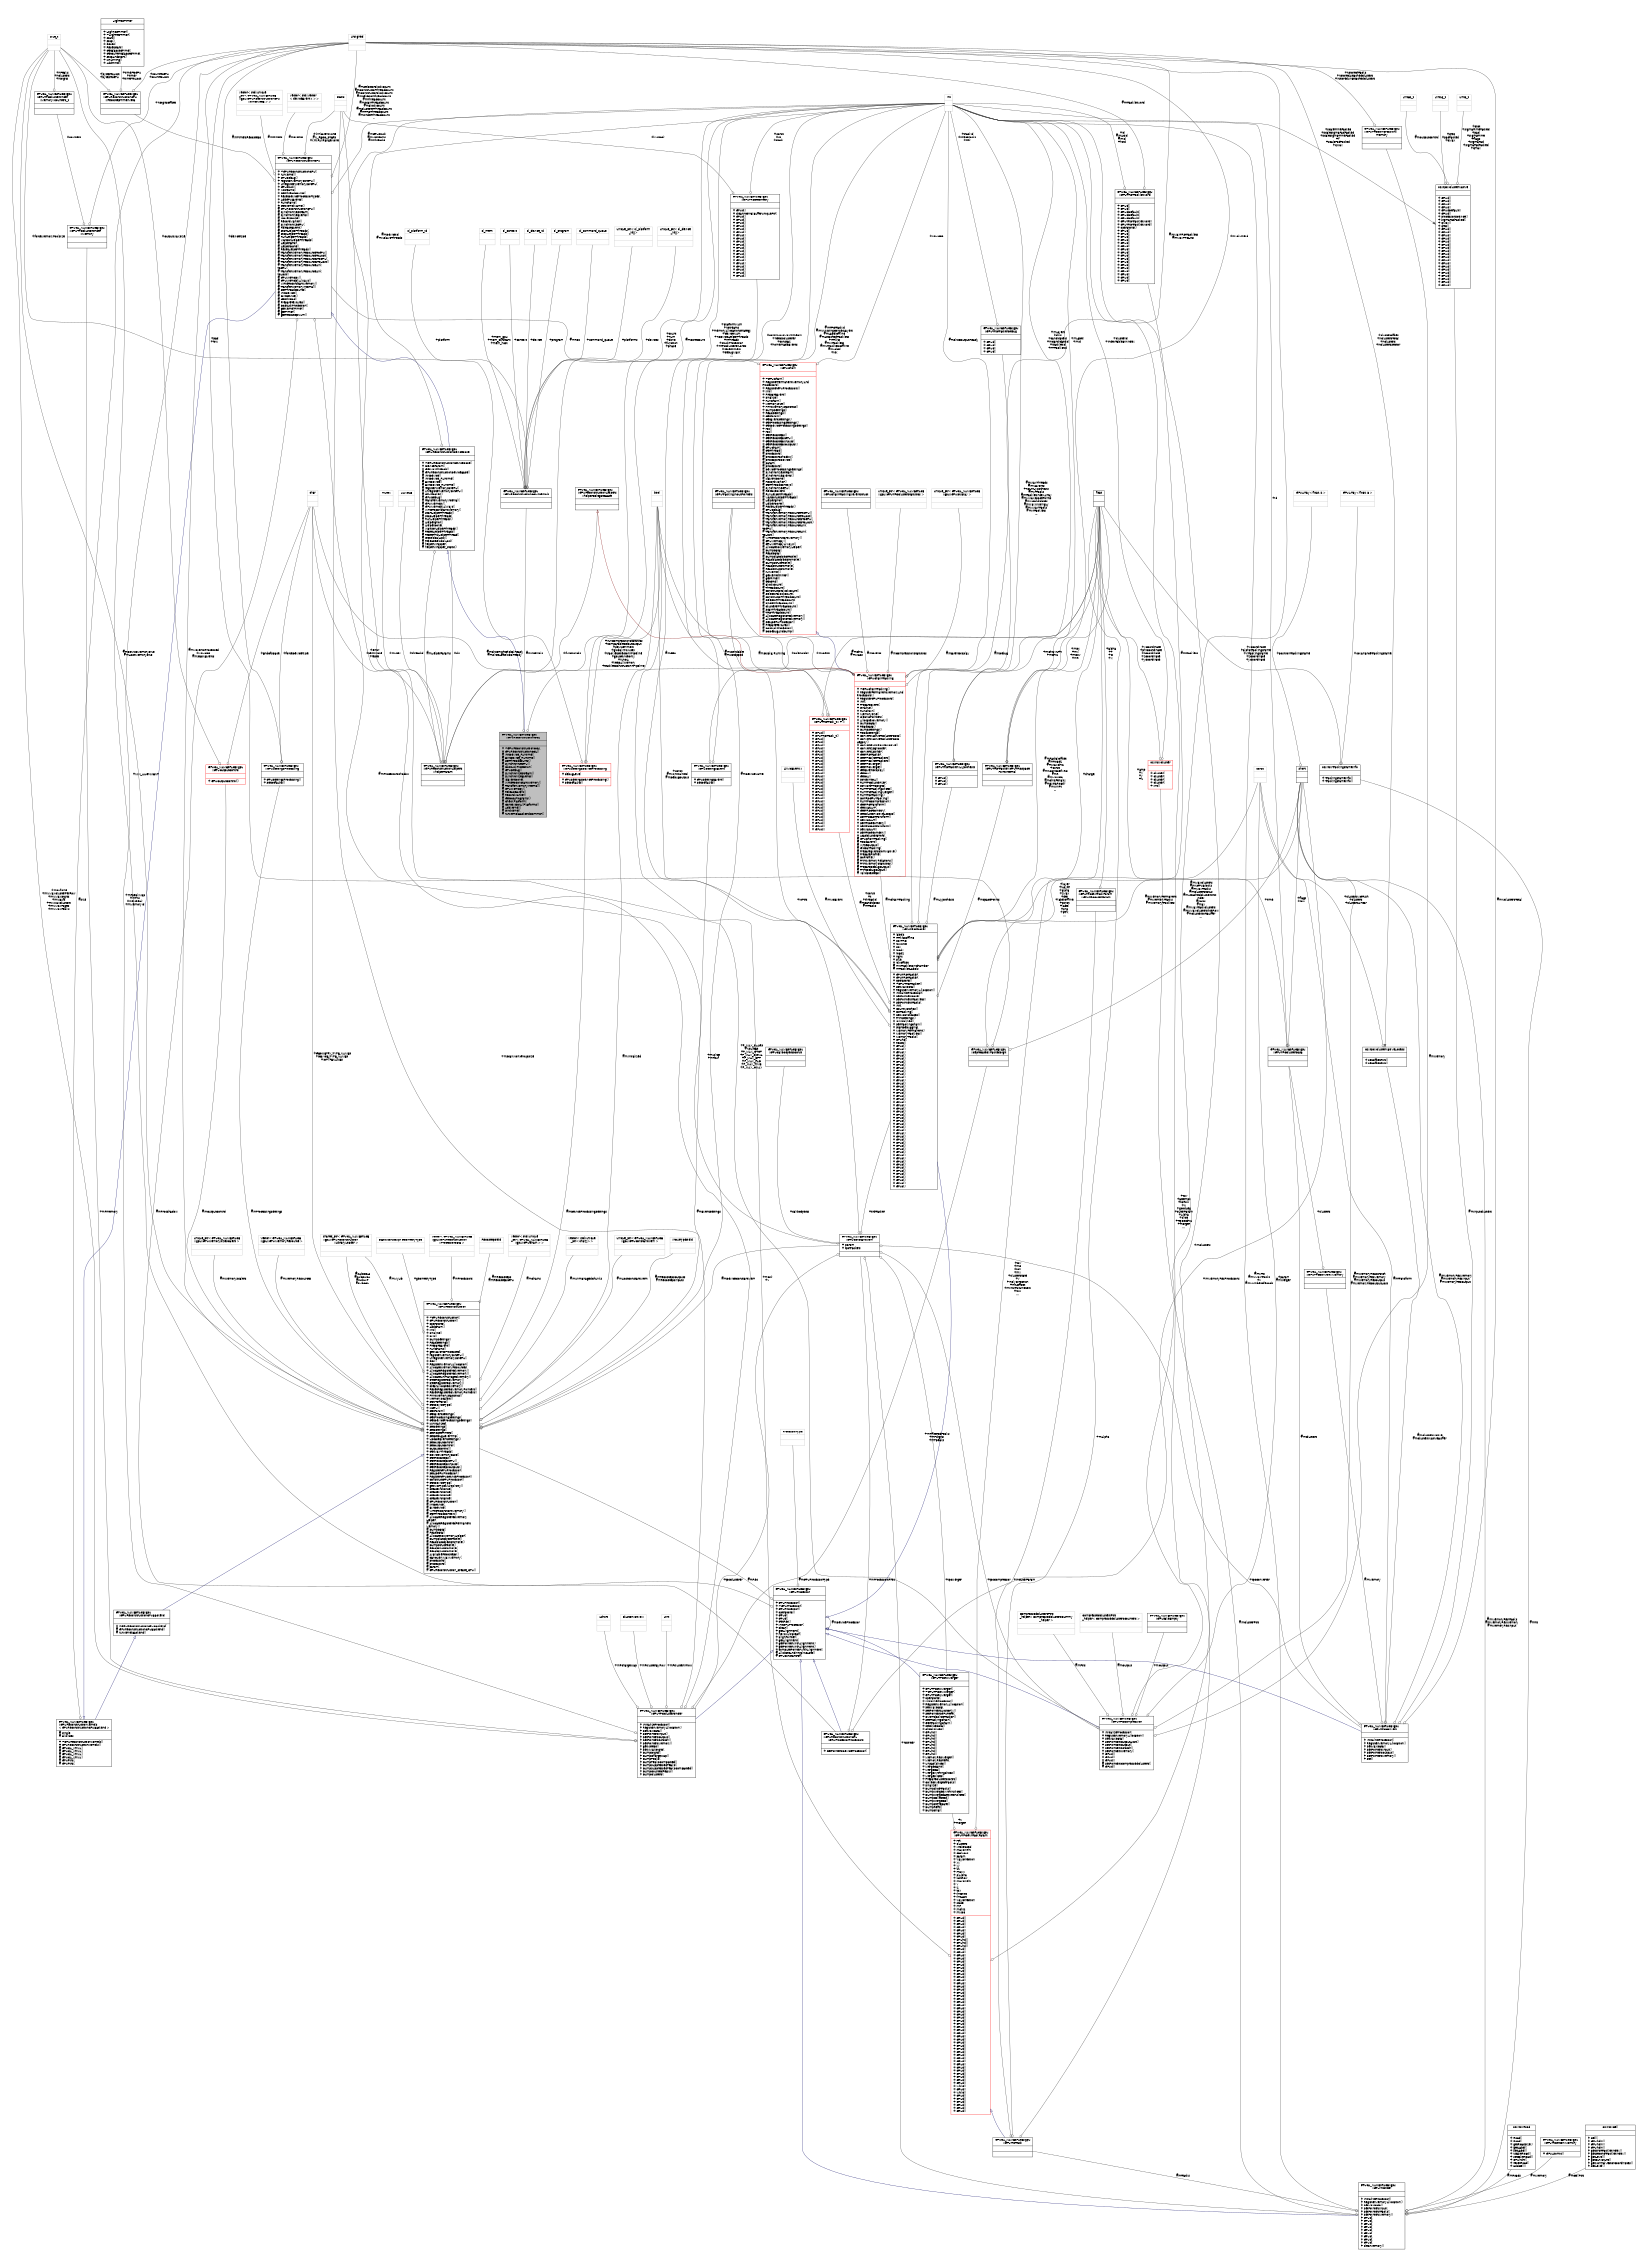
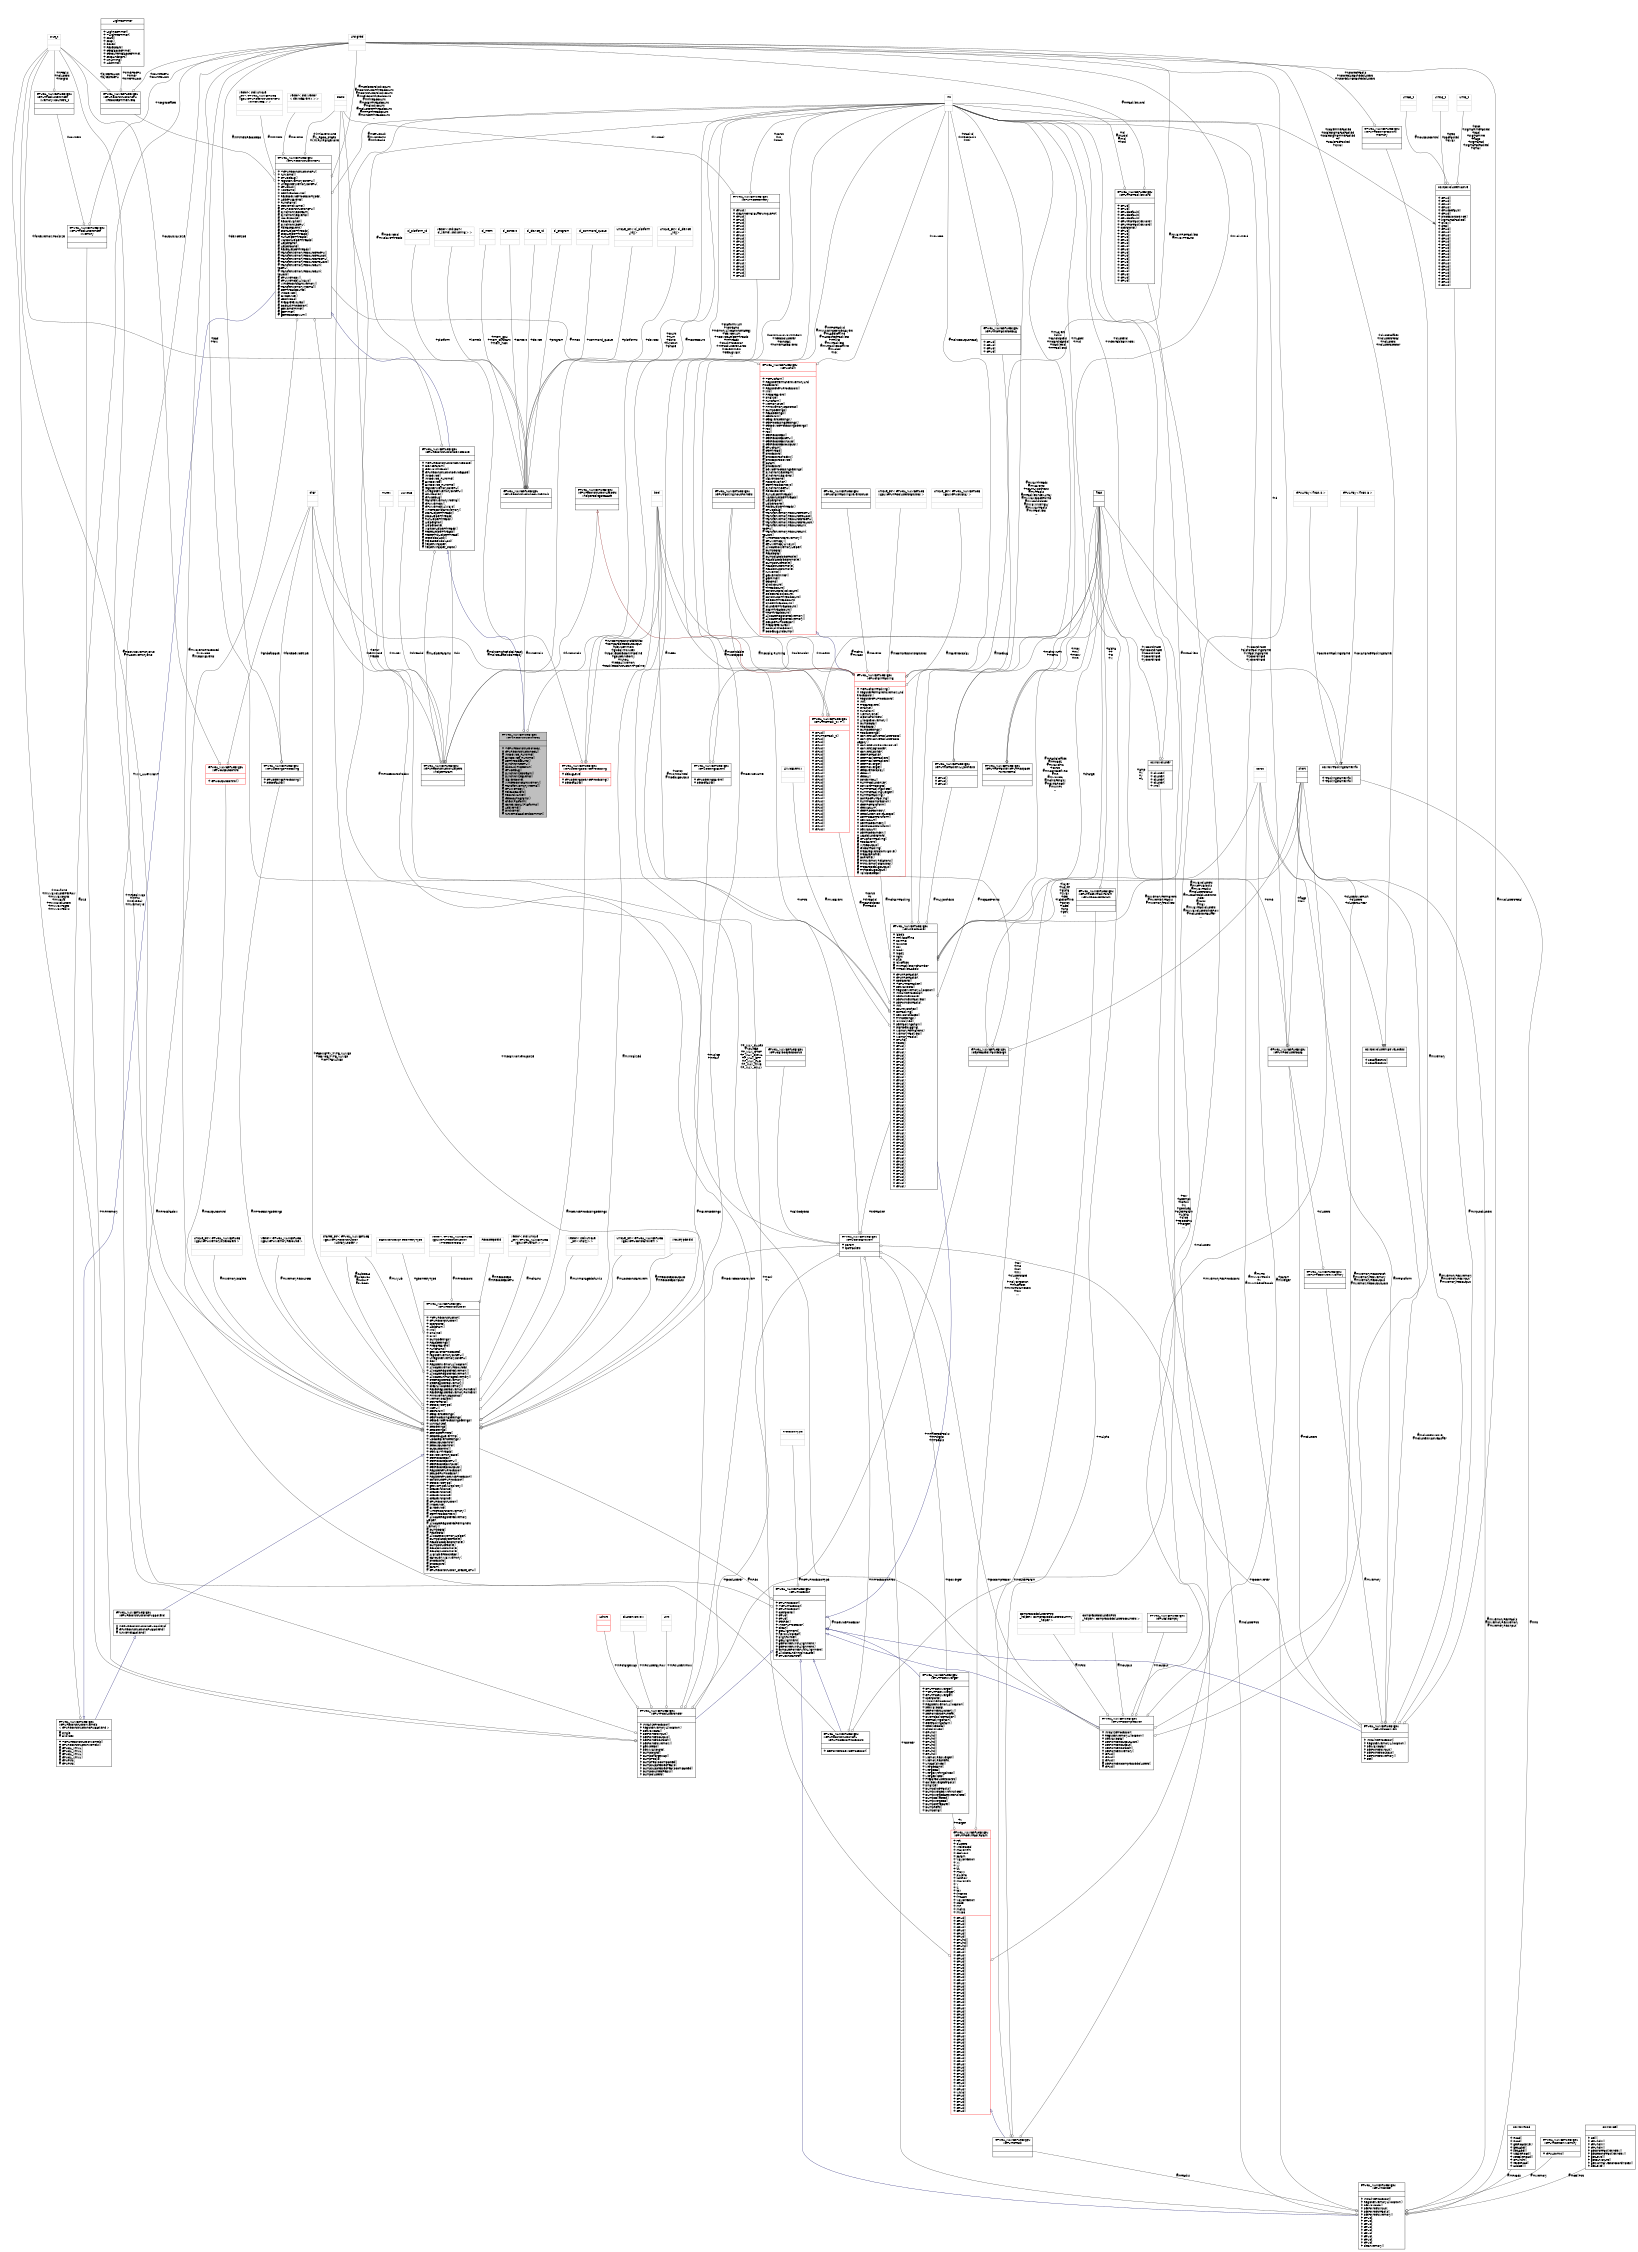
none -> (454, 237)
(1353, 634) -> (1353, 634)
(1282, 636) -> (1312, 635)
(1160, 775) -> (1160, 775)
(1334, 902) -> (1334, 902)
(604, 1623) -> (604, 1623)
